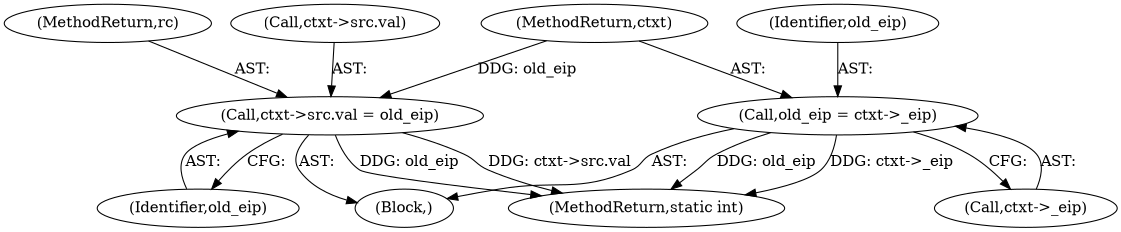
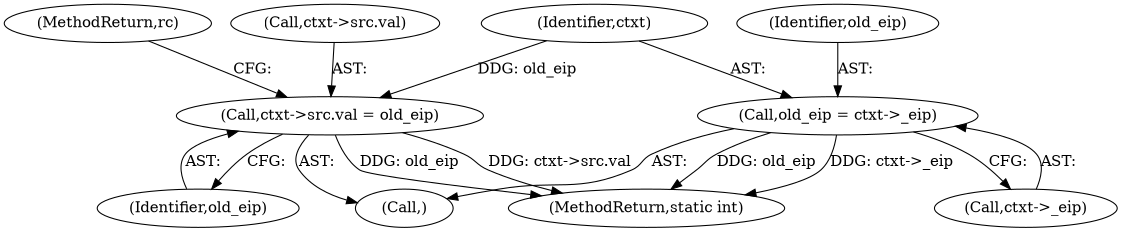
(594, 23) -> (594, 23)
(255, 70) -> (255, 70)
(404, 208) -> (404, 208)
